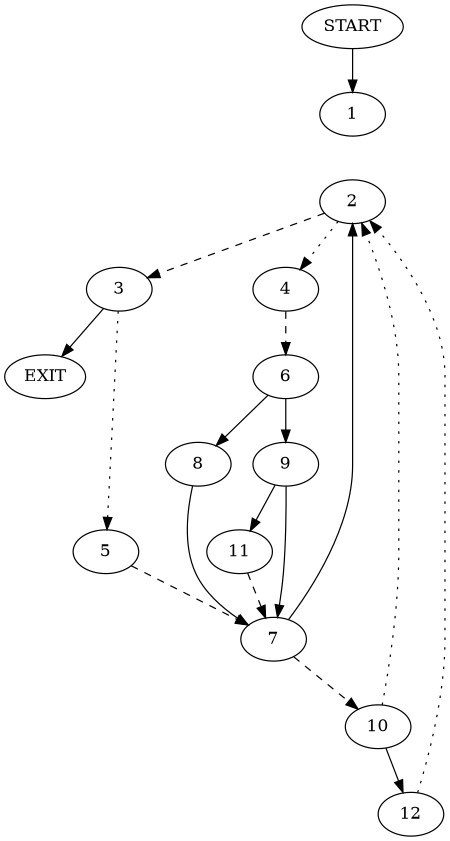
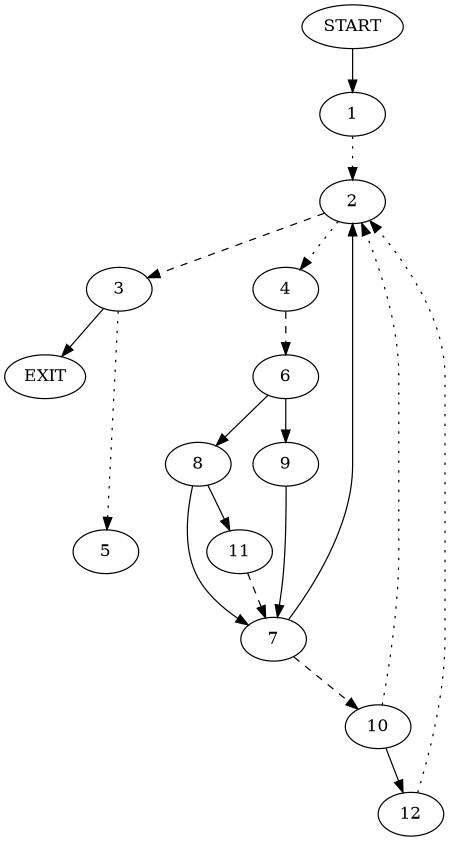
none -> (353, 152)
(266, 503) -> (216, 502)
(184, 593) -> none
